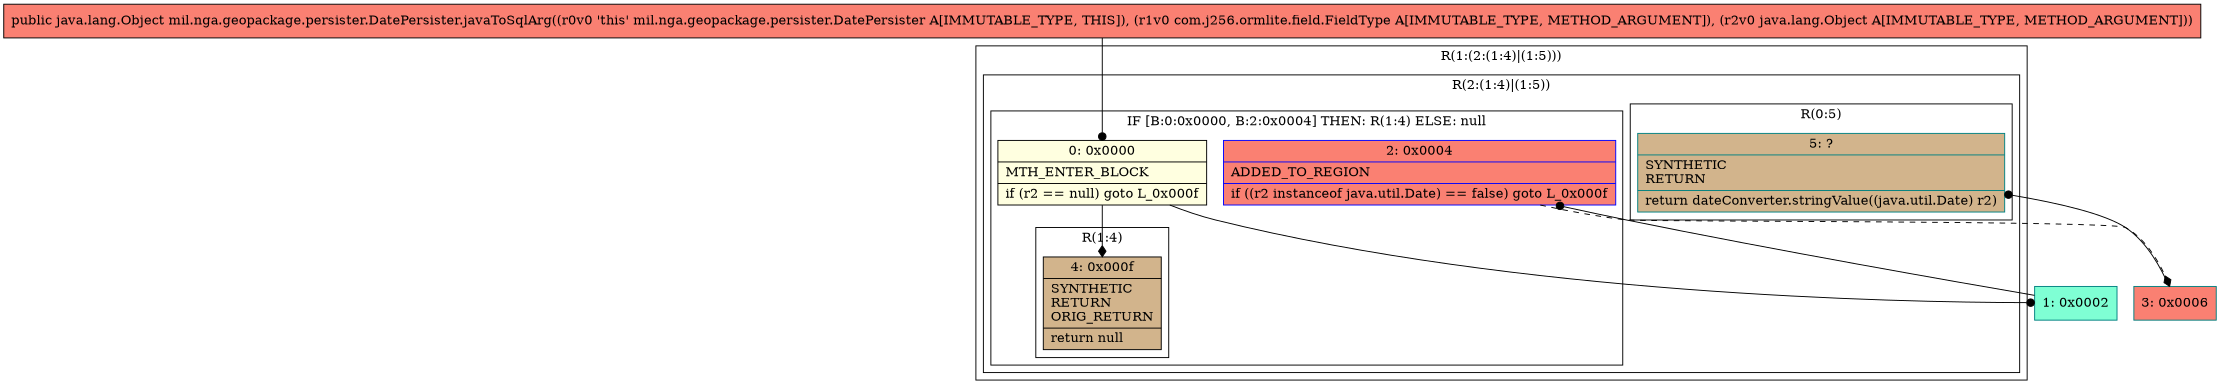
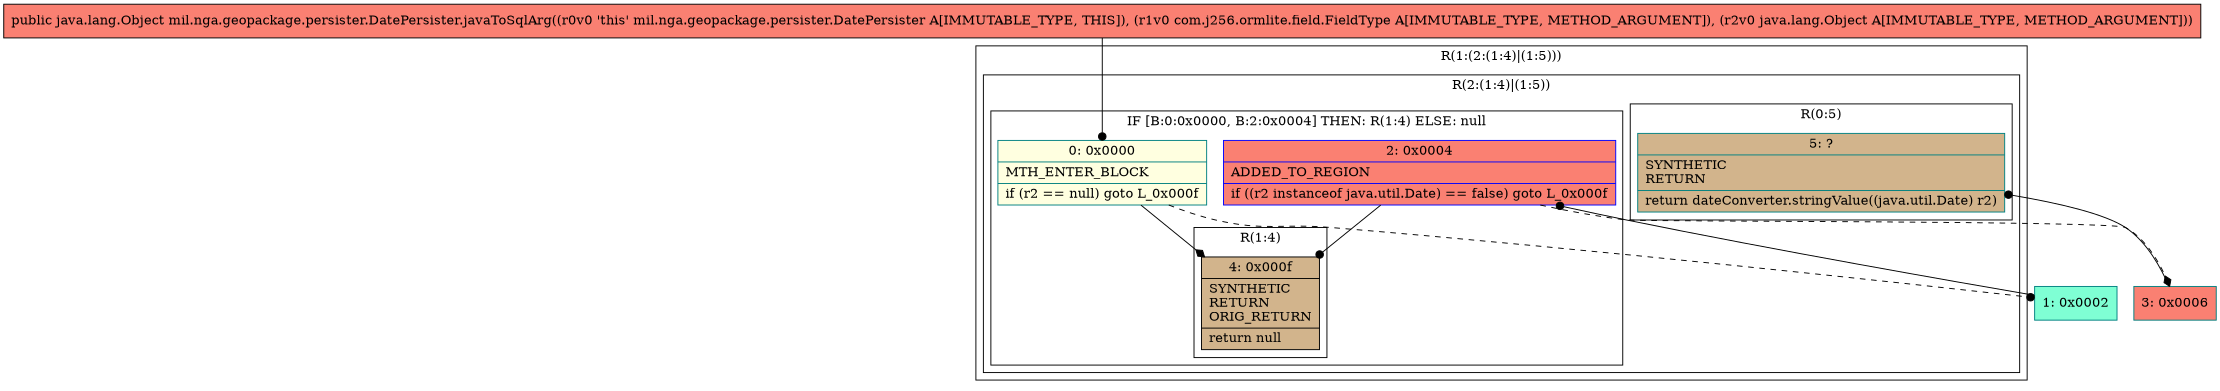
(1102, 173) -> (1102, 173)
none -> (1357, 224)
(1595, 281) -> (1597, 252)
